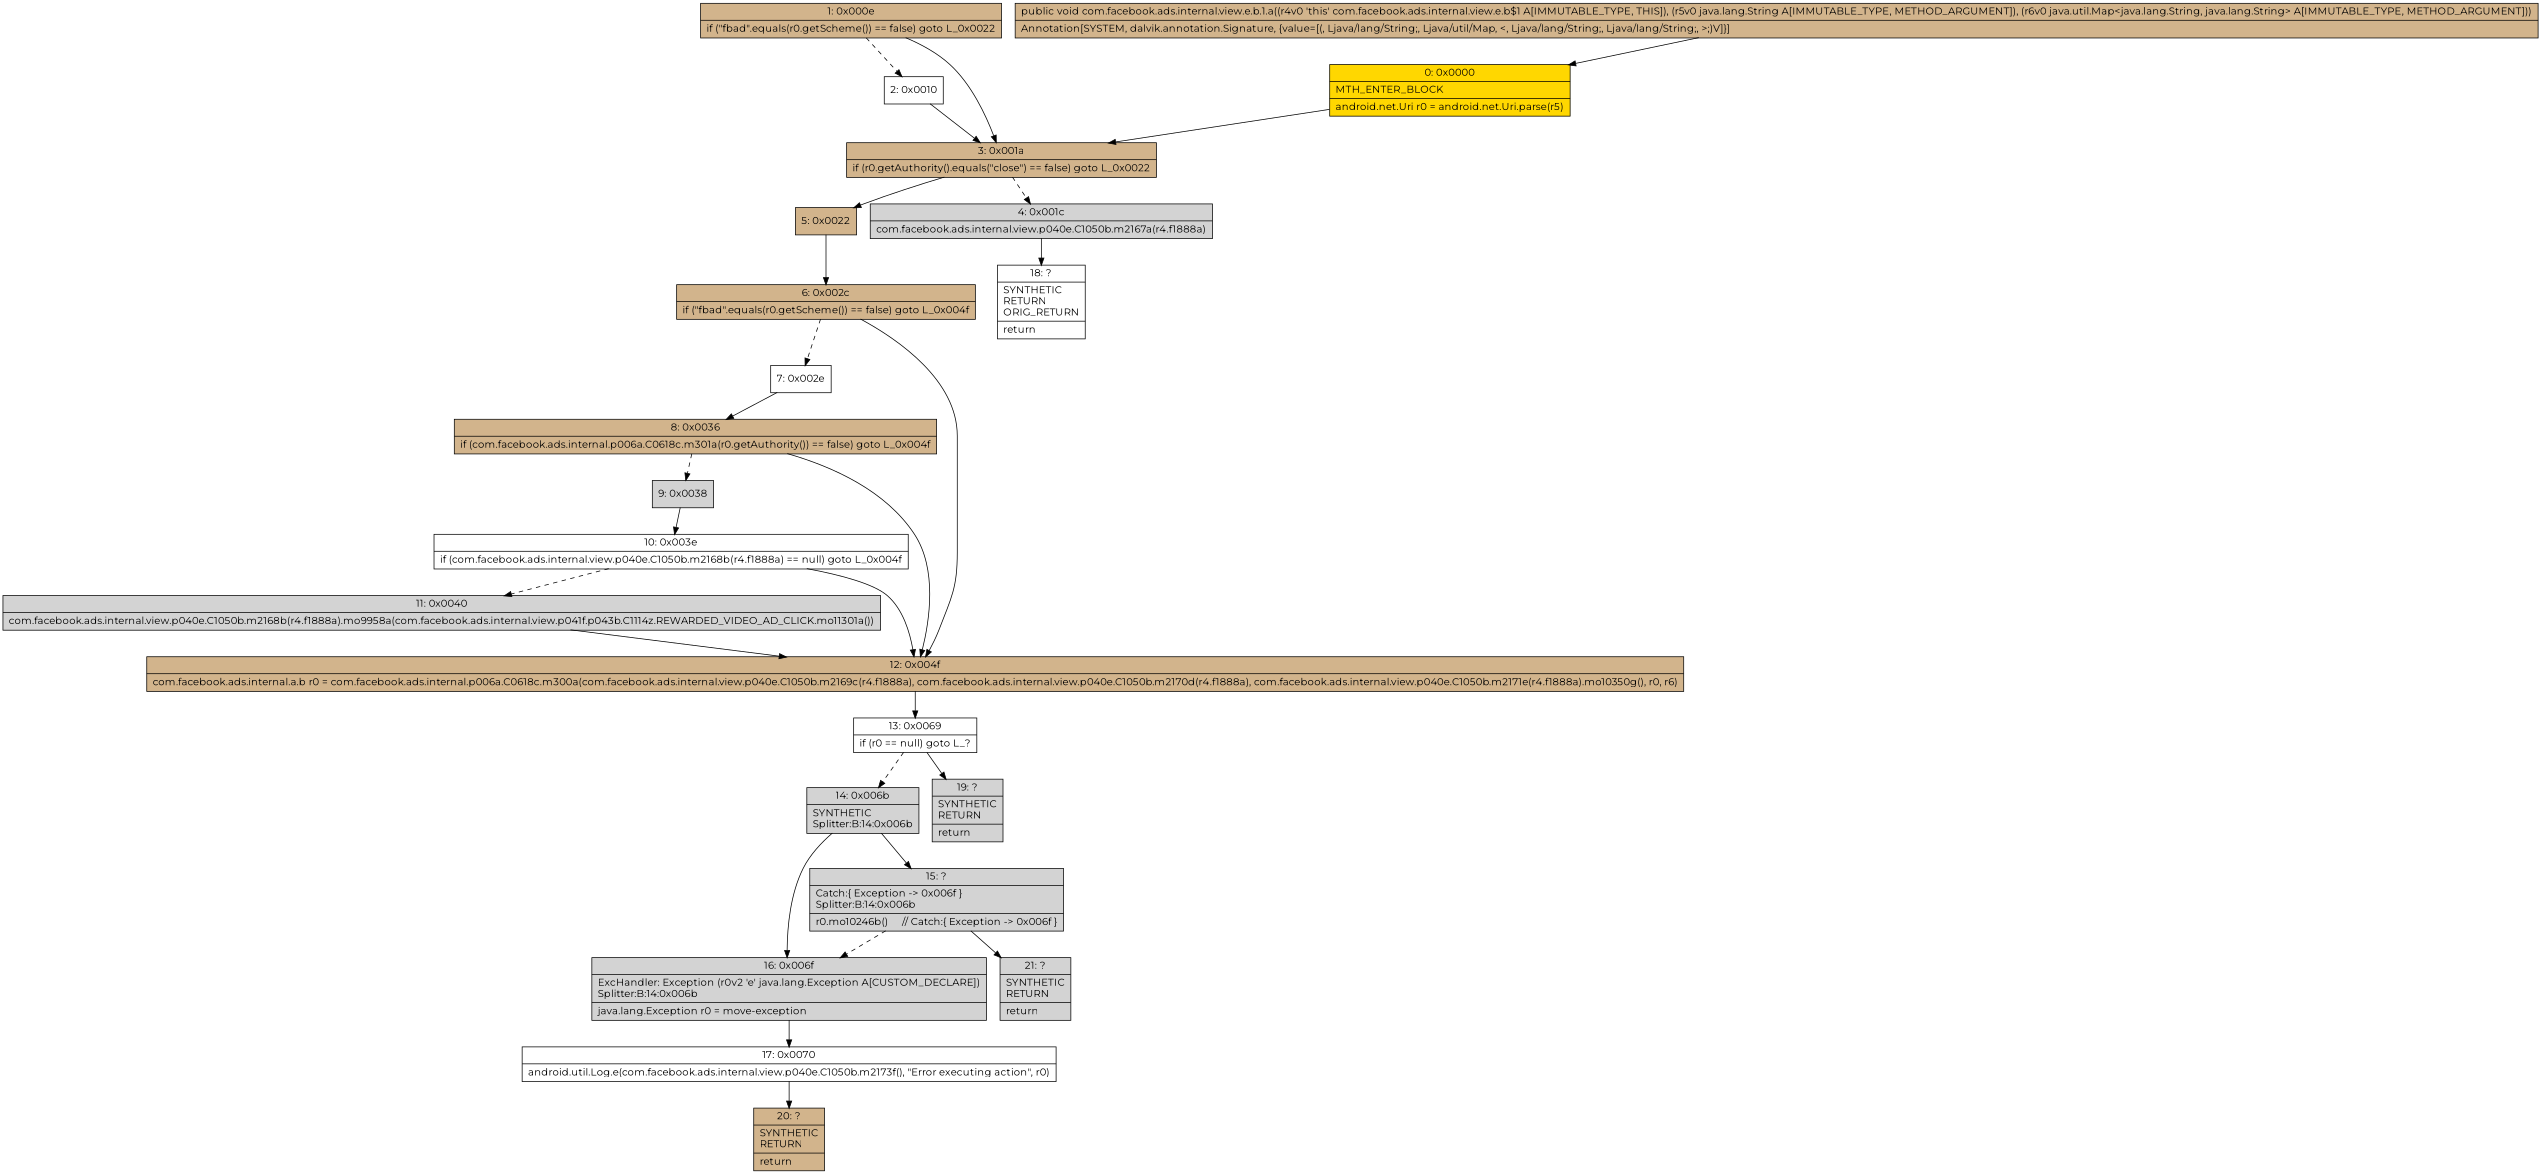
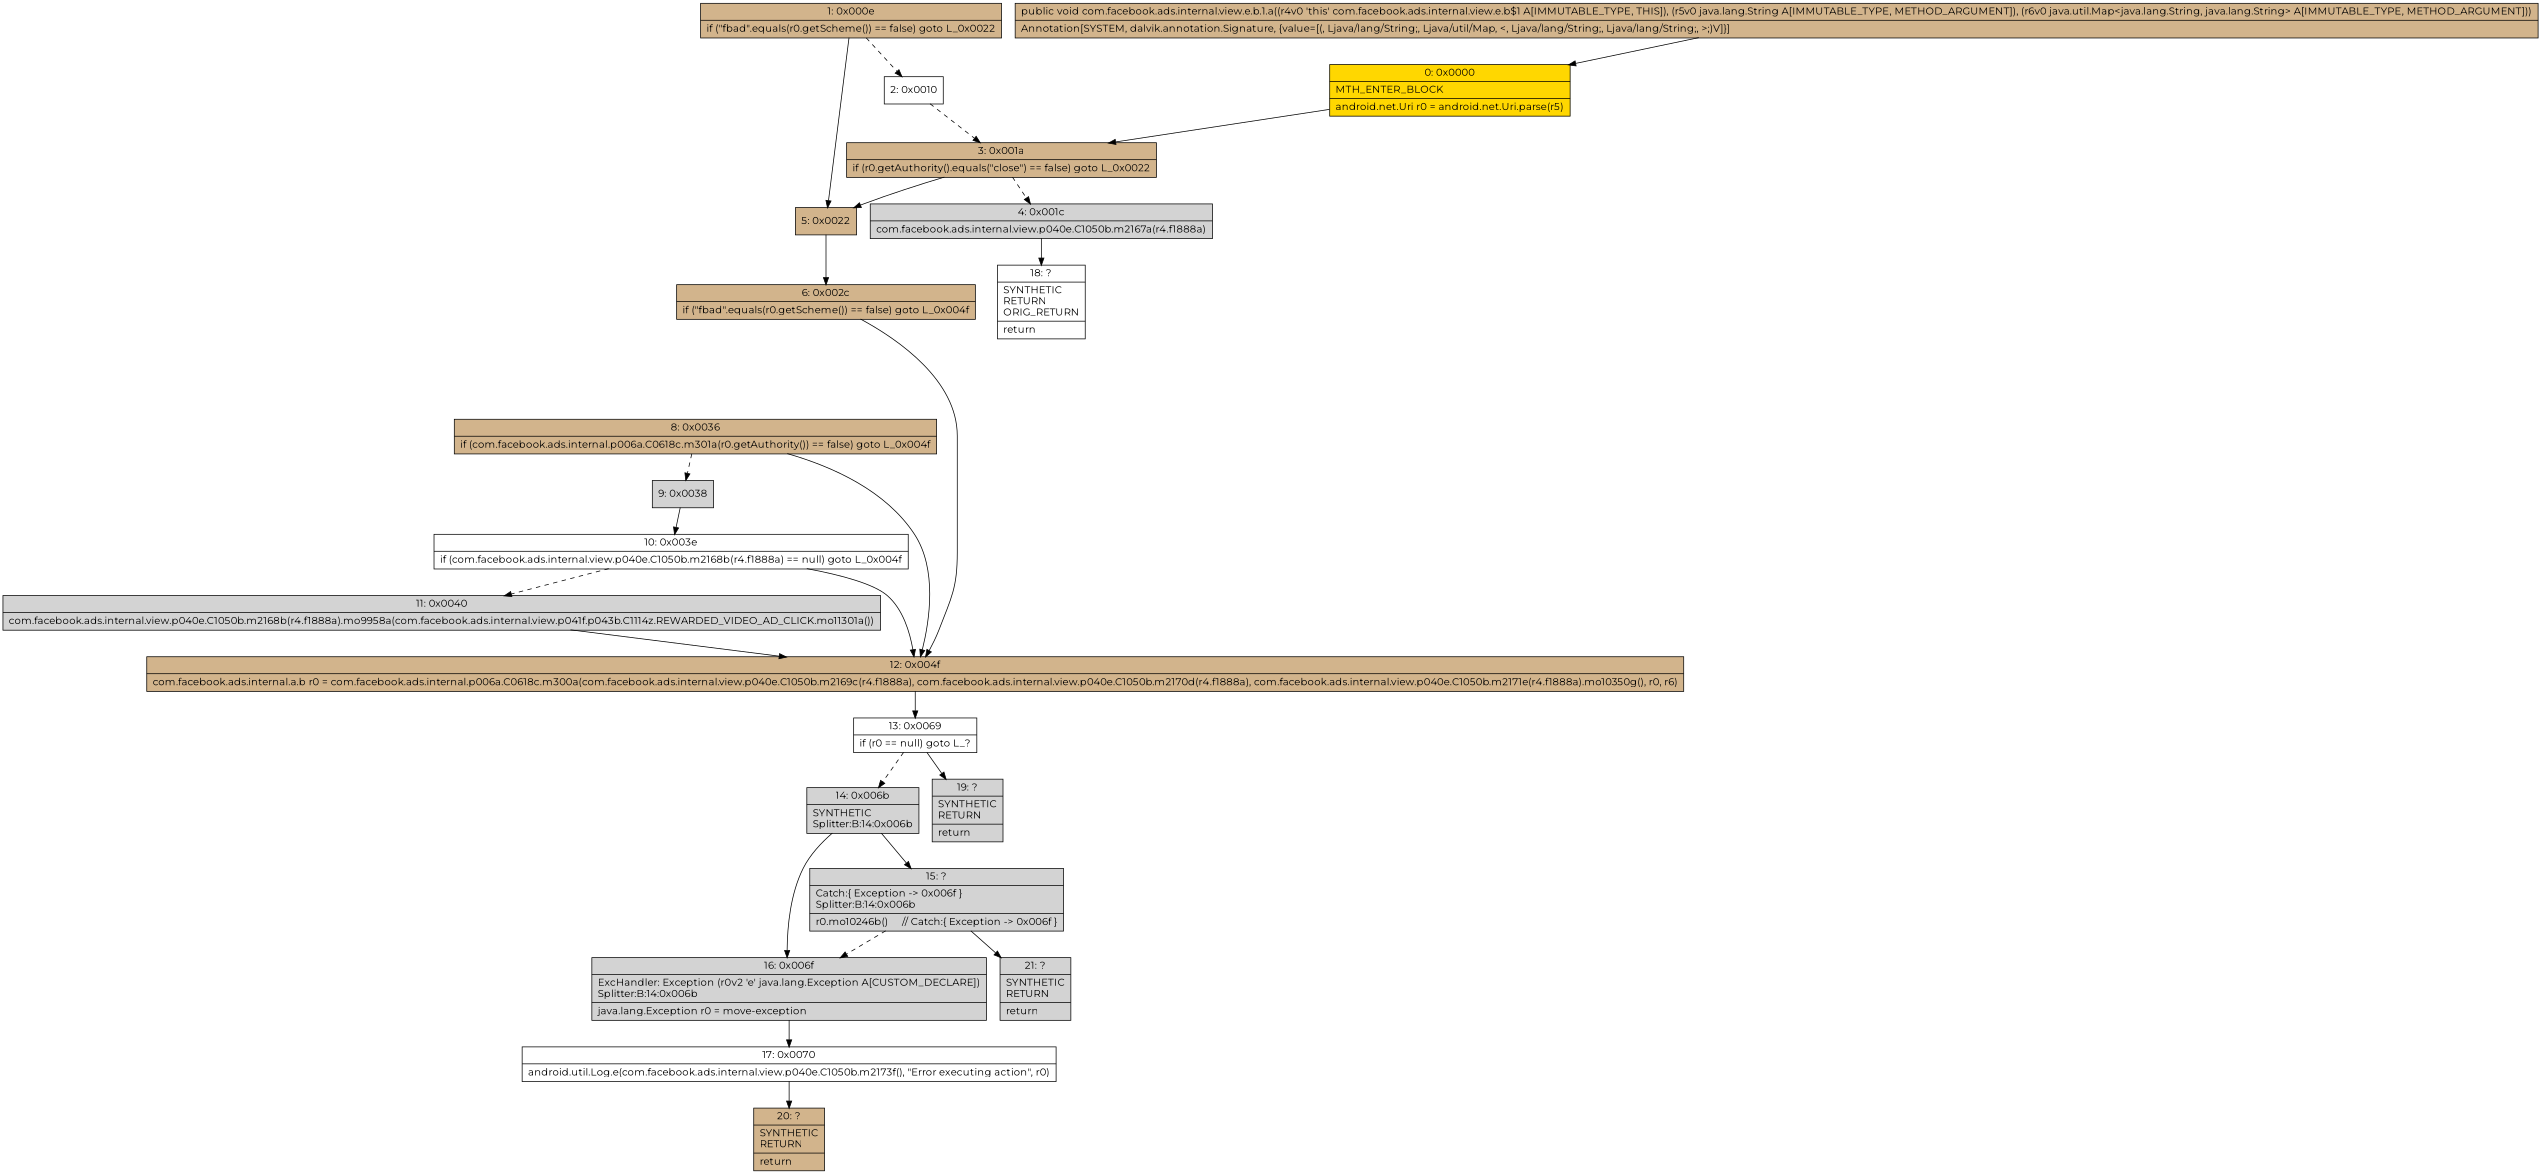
(961, 76) -> (839, 119)
(952, 121) -> (952, 121)
(801, 379) -> none
